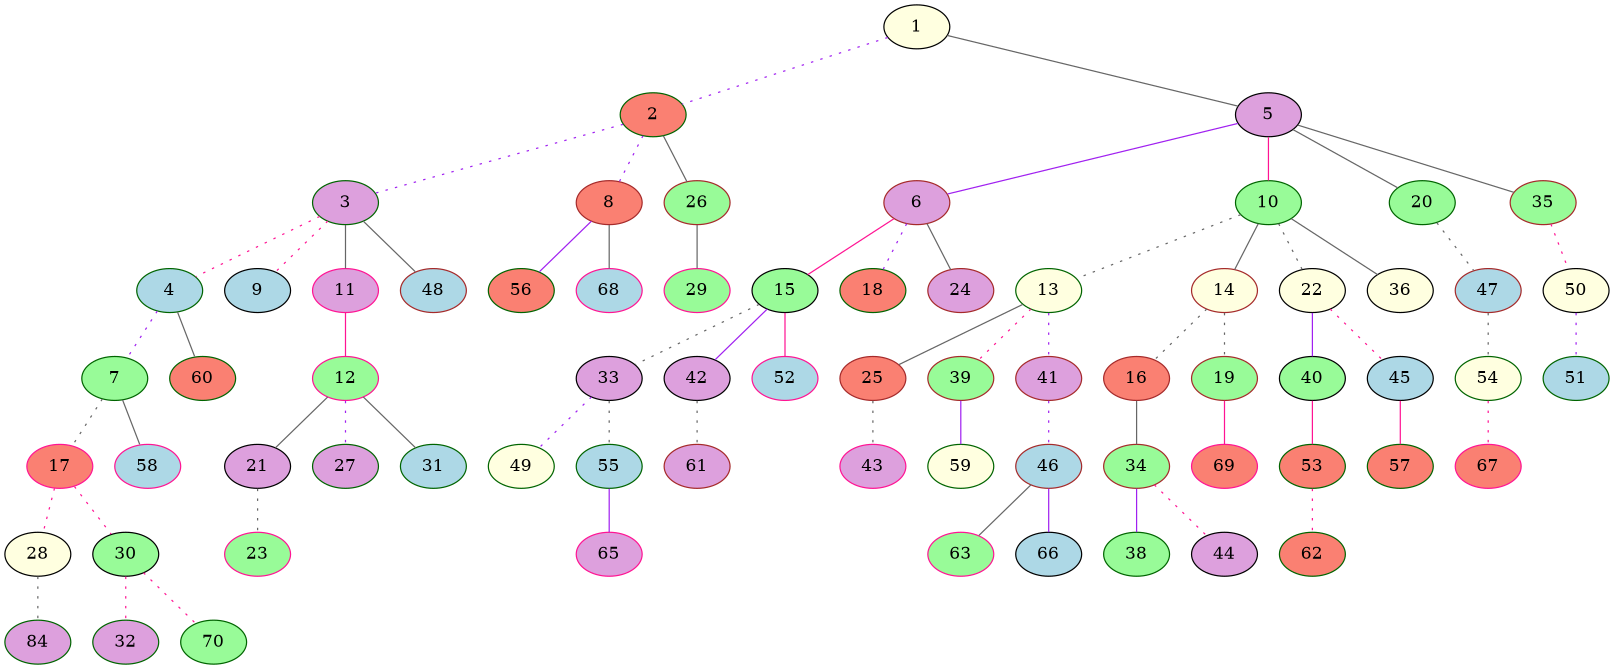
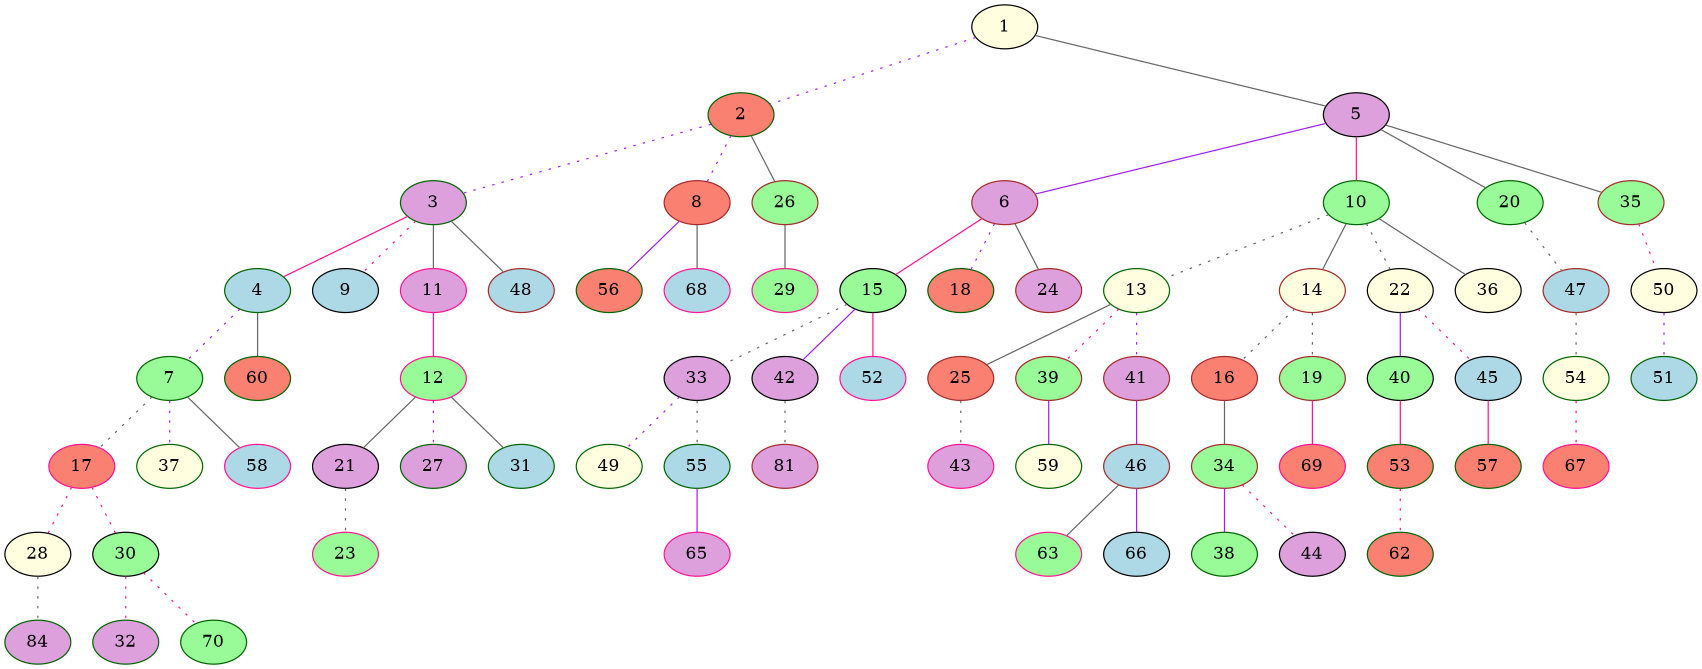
(258, 247) -> (346, 247)
(1049, 423) -> (1137, 423)
none -> (170, 466)
(697, 466) -> (785, 466)
